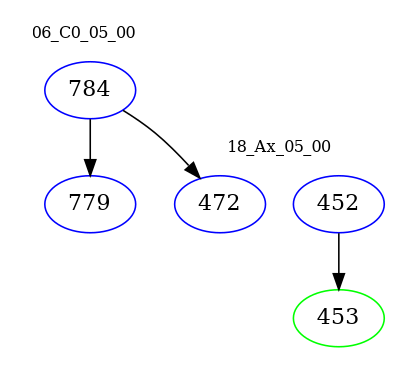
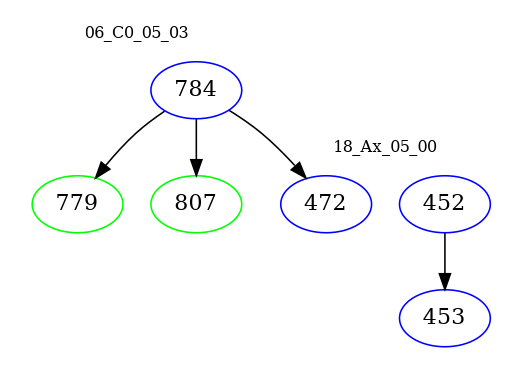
(84, 34) -> (137, 34)
(90, 204) -> (78, 204)
none -> (196, 204)
(339, 318) -> (445, 318)
